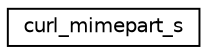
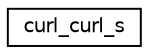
(104, 27) -> (74, 27)
